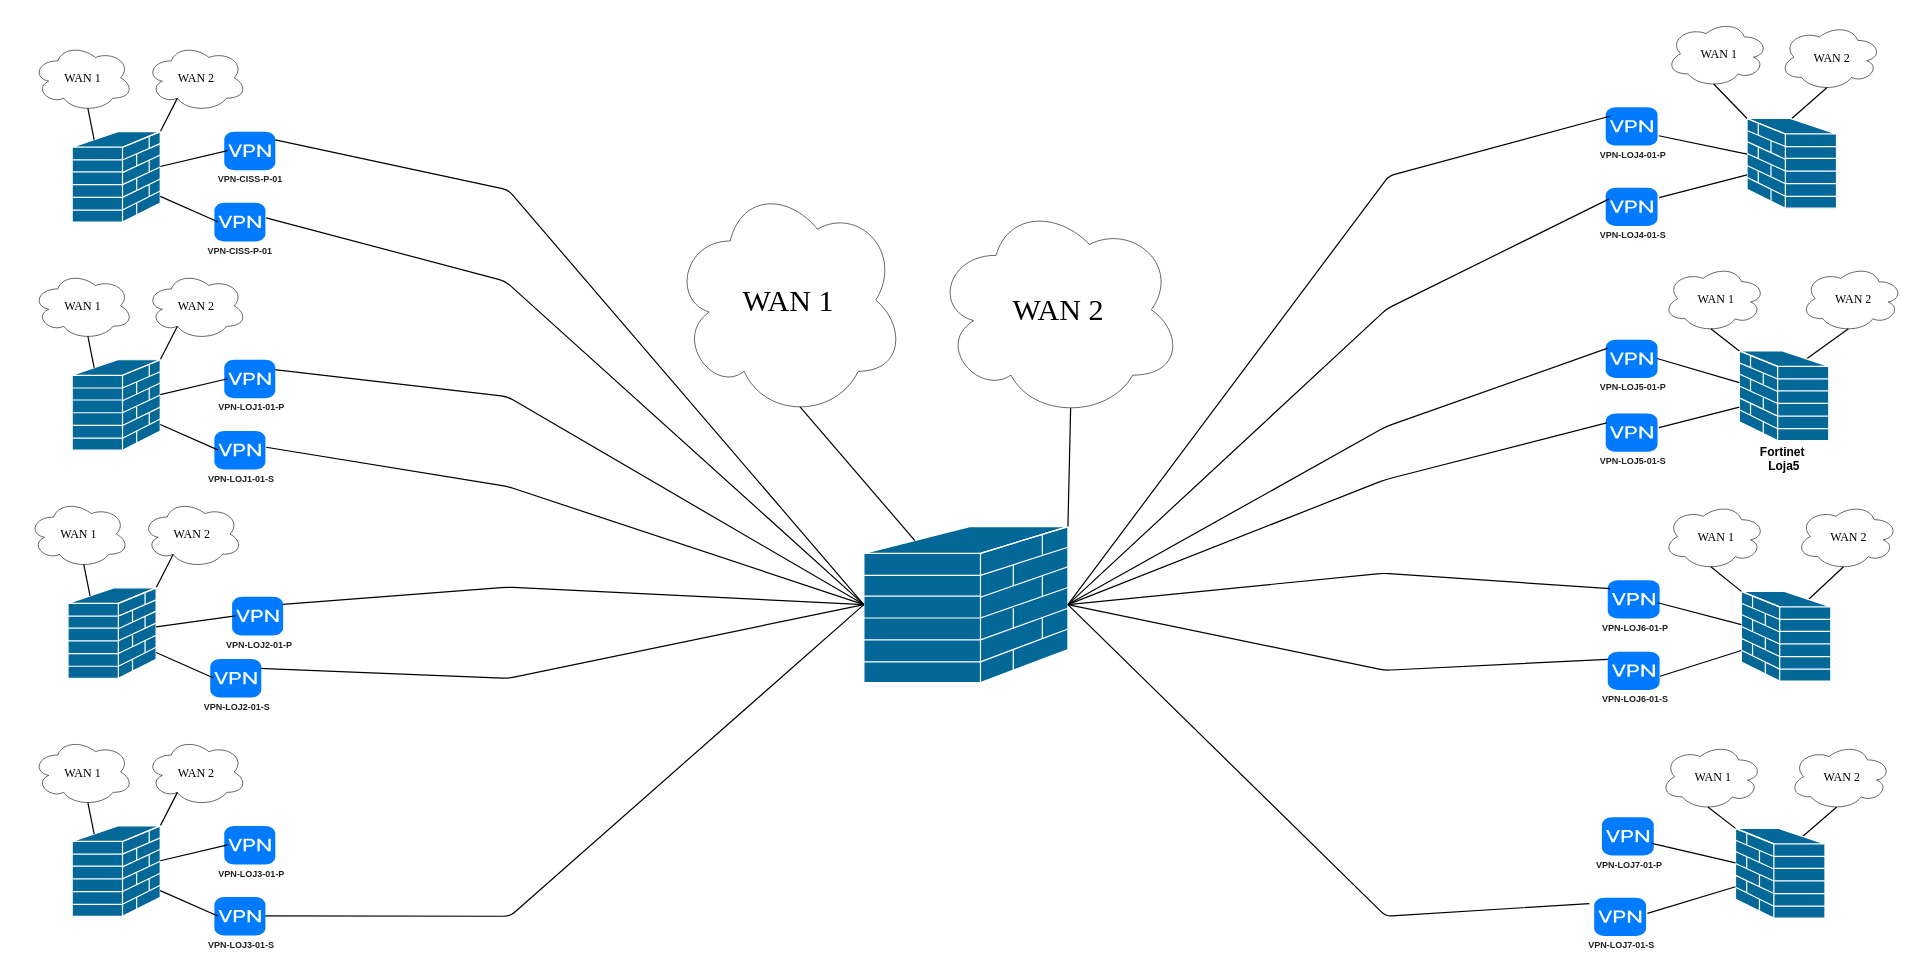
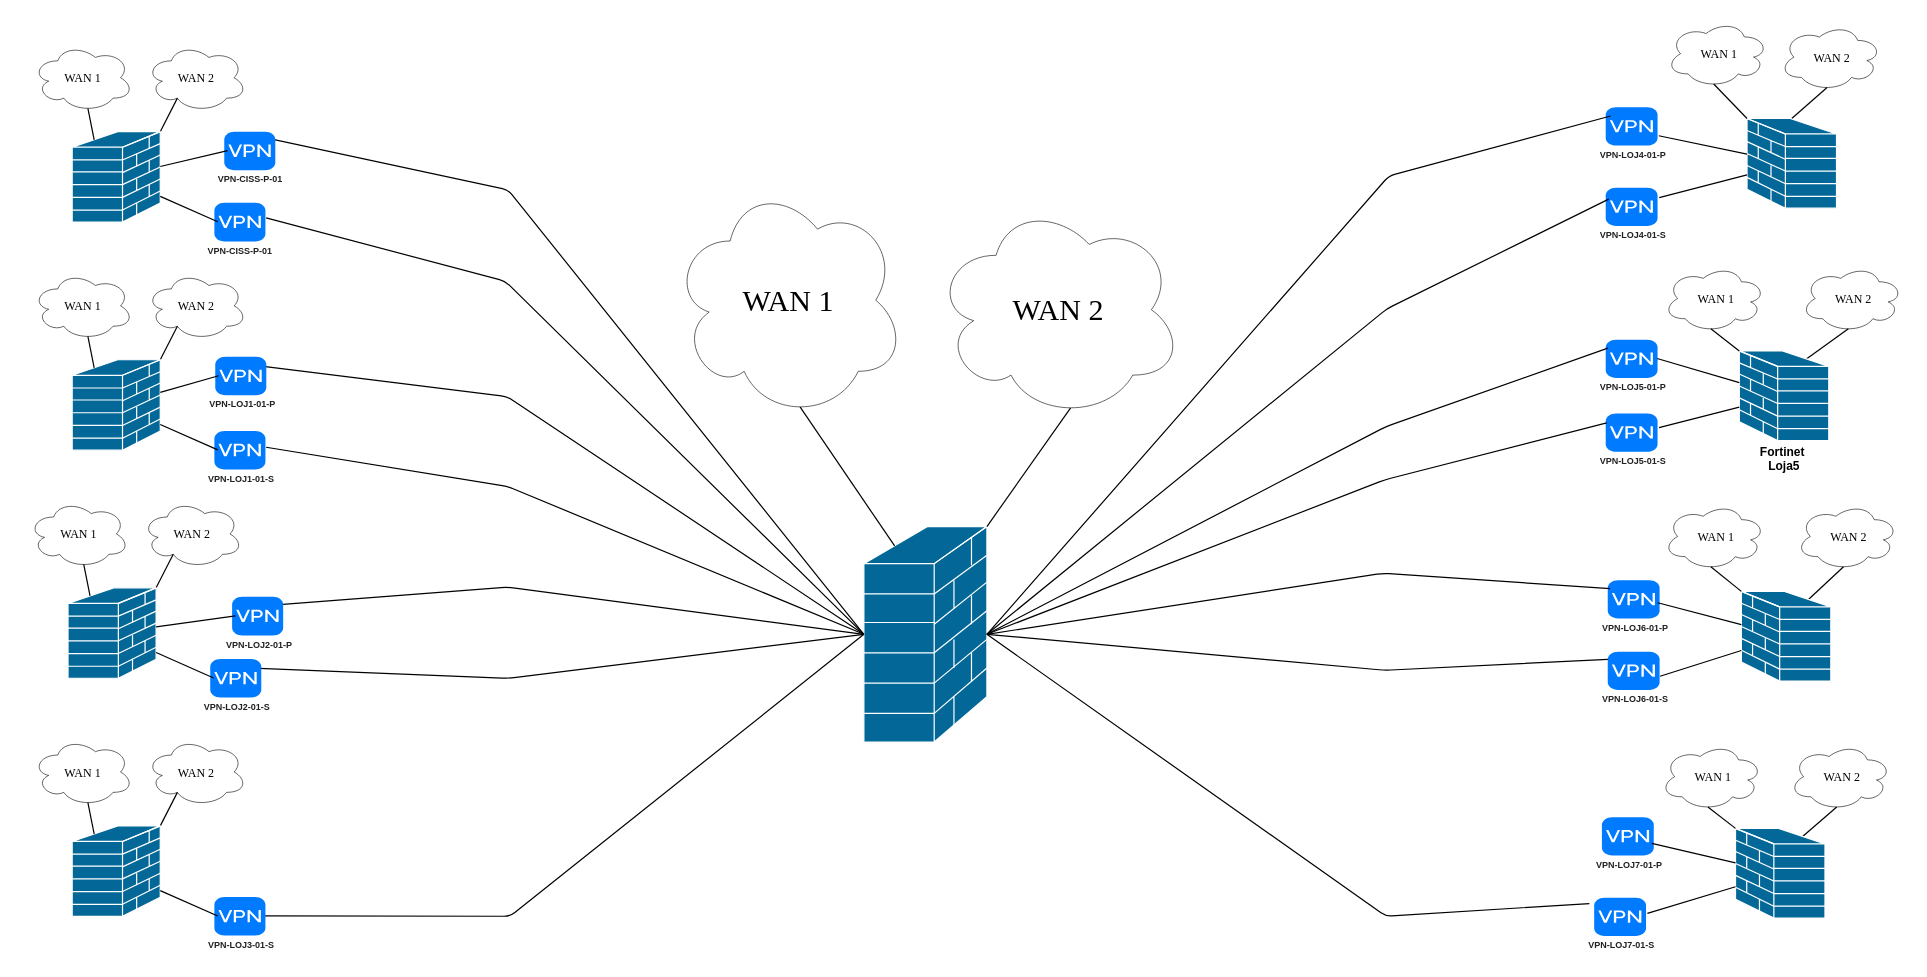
(250, 379) -> (241, 376)
(966, 604) -> (925, 634)
(250, 845) -> none
(194, 853) -> none
